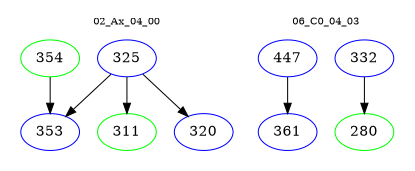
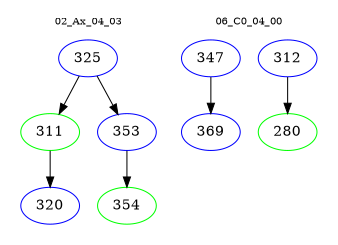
(127, 22) -> (89, 22)
(326, 22) -> (249, 22)
(288, 58) -> (211, 58)
(364, 58) -> (288, 58)
(50, 90) -> (127, 164)
(162, 92) -> (50, 164)
(288, 132) -> (211, 132)
